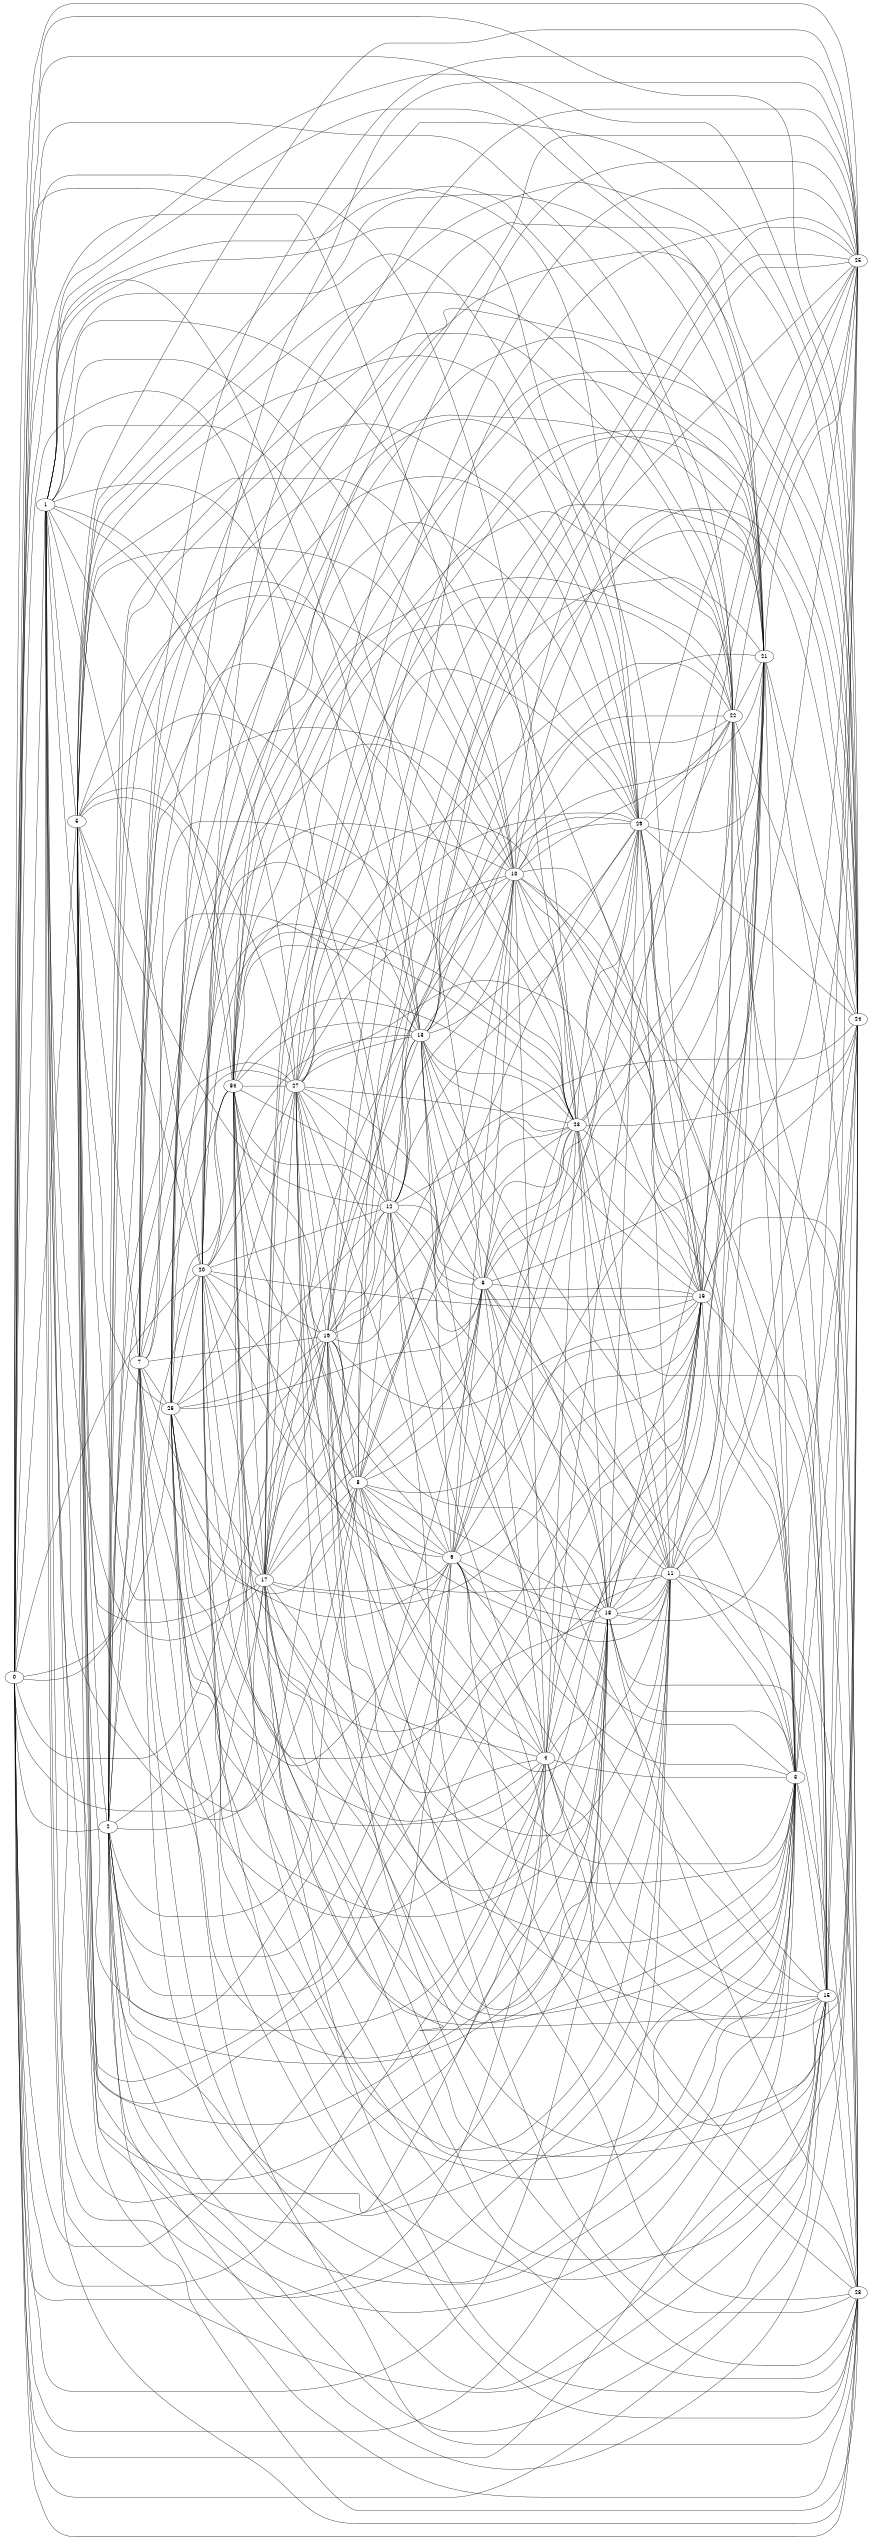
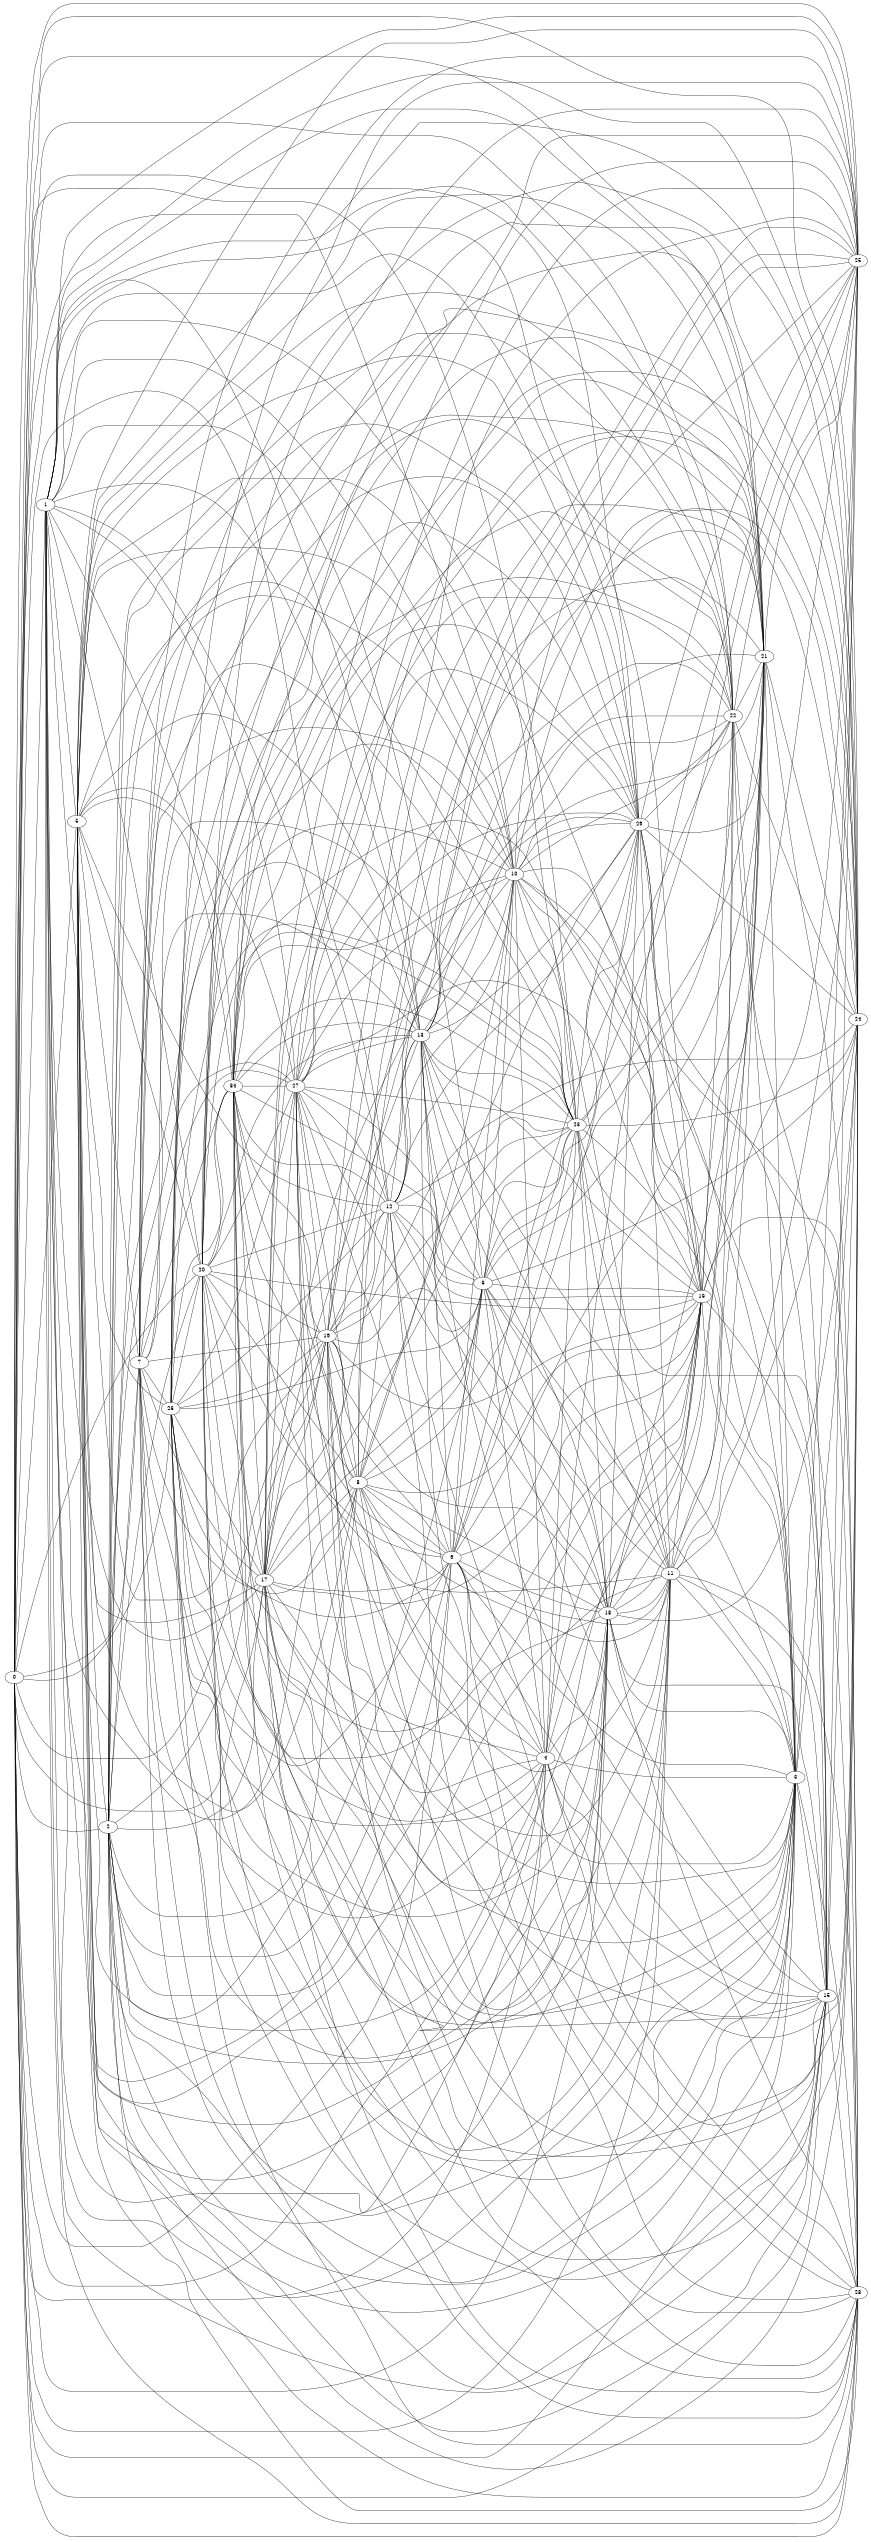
none -> (399, 30)
(527, 1576) -> (505, 1421)
none -> (468, 1701)
